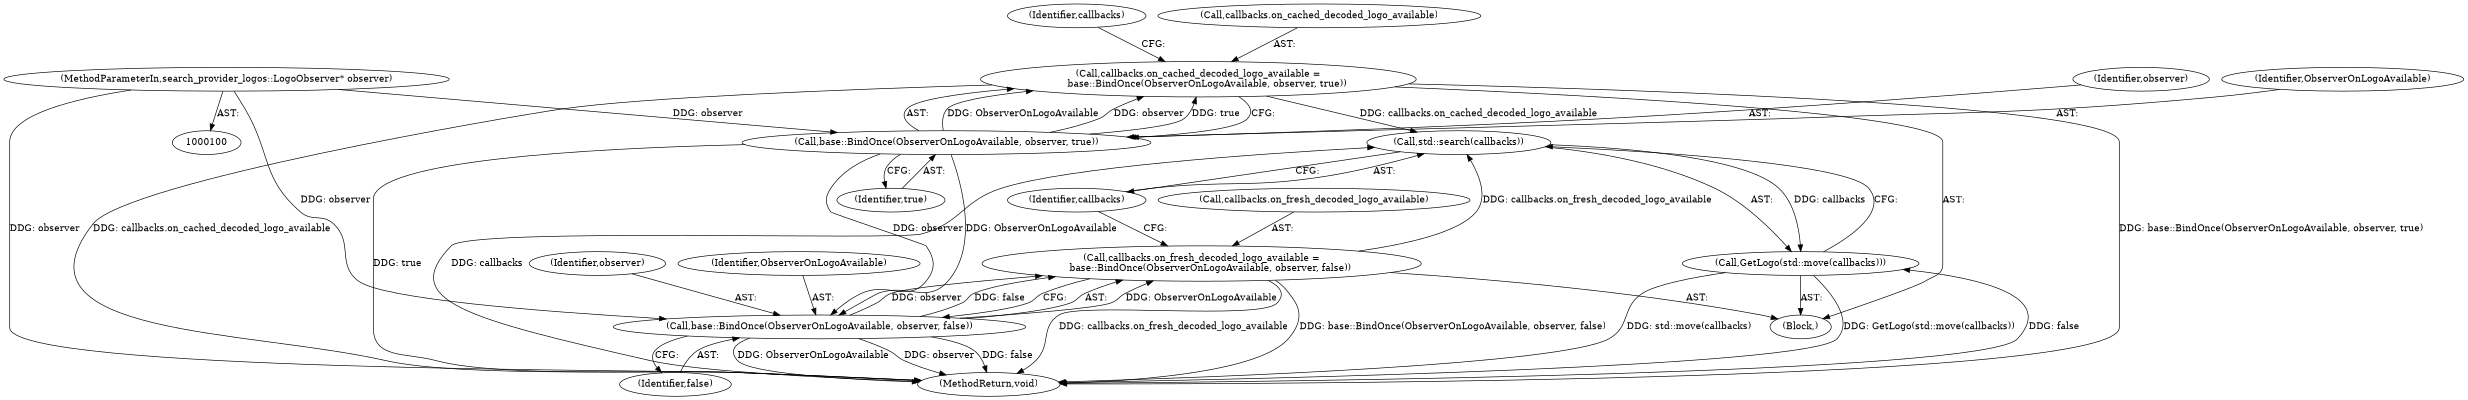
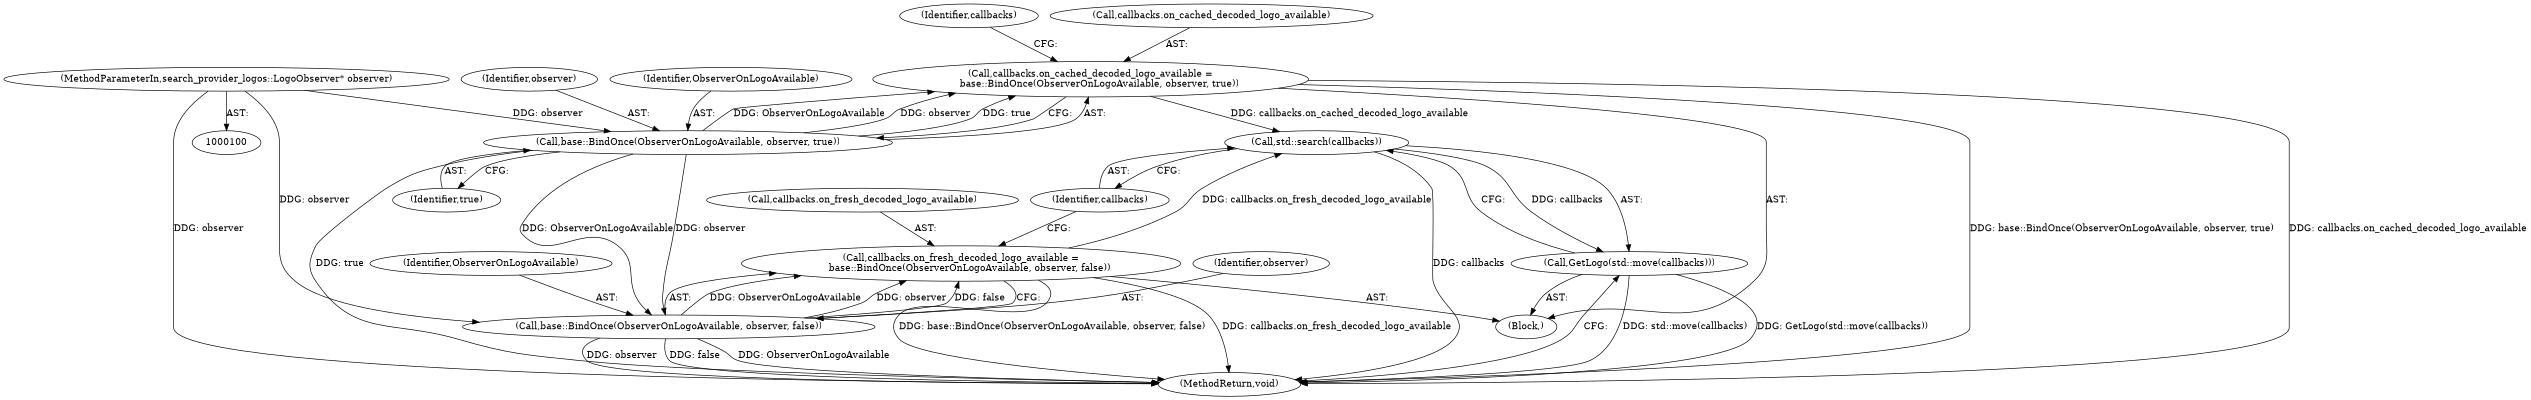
(644, 236) -> (1450, 308)
(2054, 327) -> (1597, 327)
(675, 384) -> none
